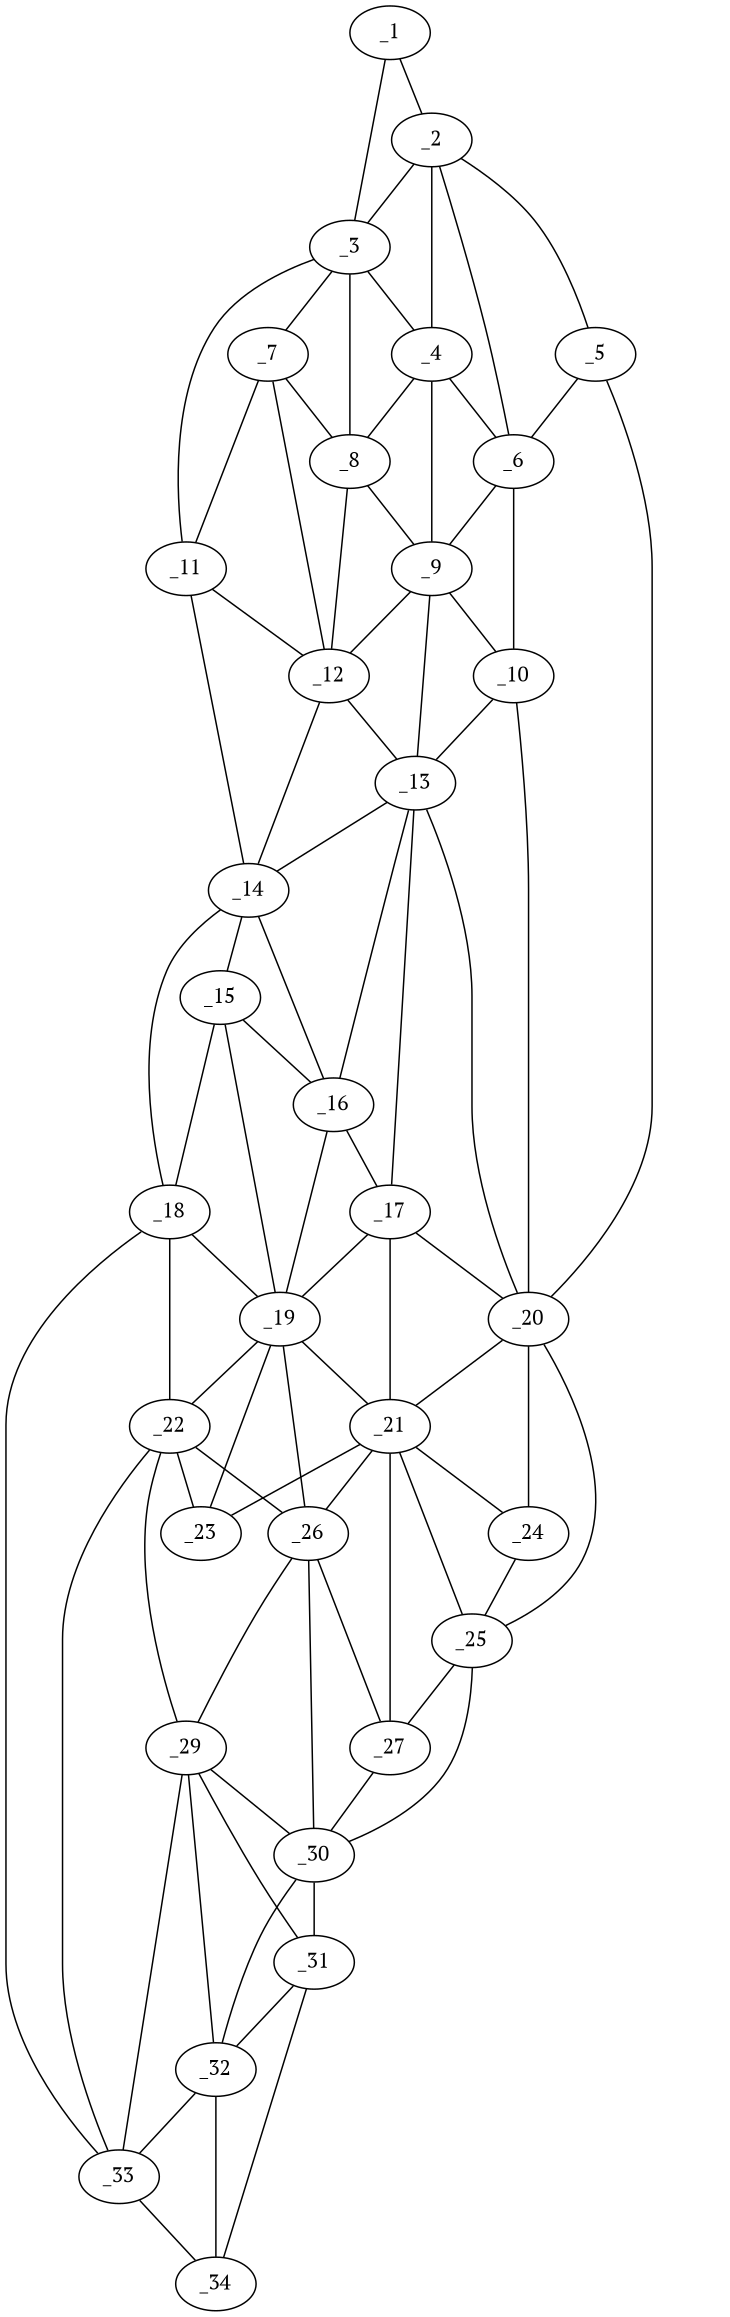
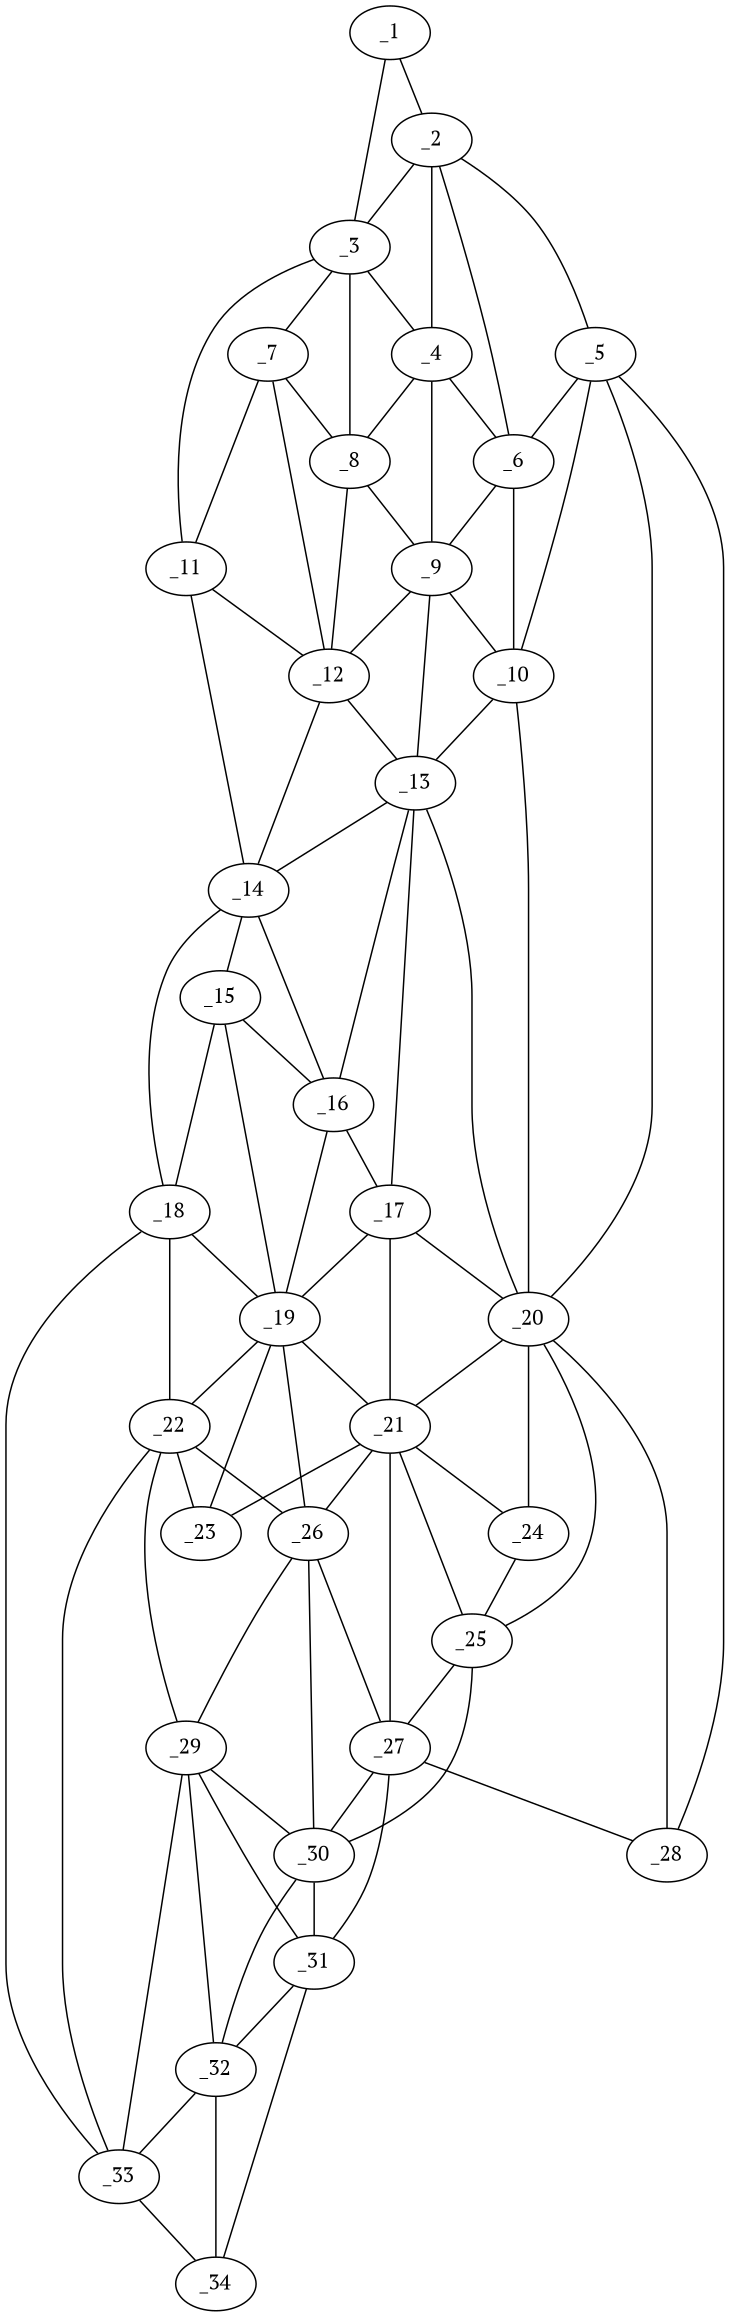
none -> (560, 516)
none -> (667, 1855)
none -> (375, 1862)
